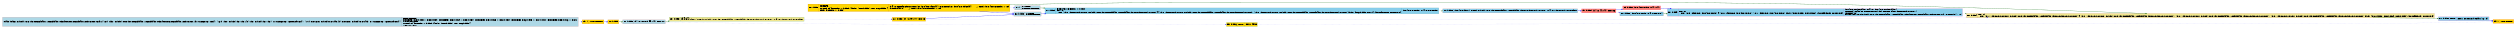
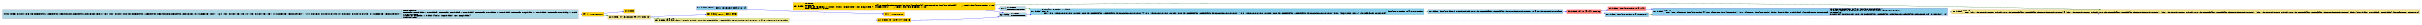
(2405, 18) -> none
(620, 22) -> (605, 15)
(644, 22) -> (629, 17)
(945, 24) -> (678, 16)
